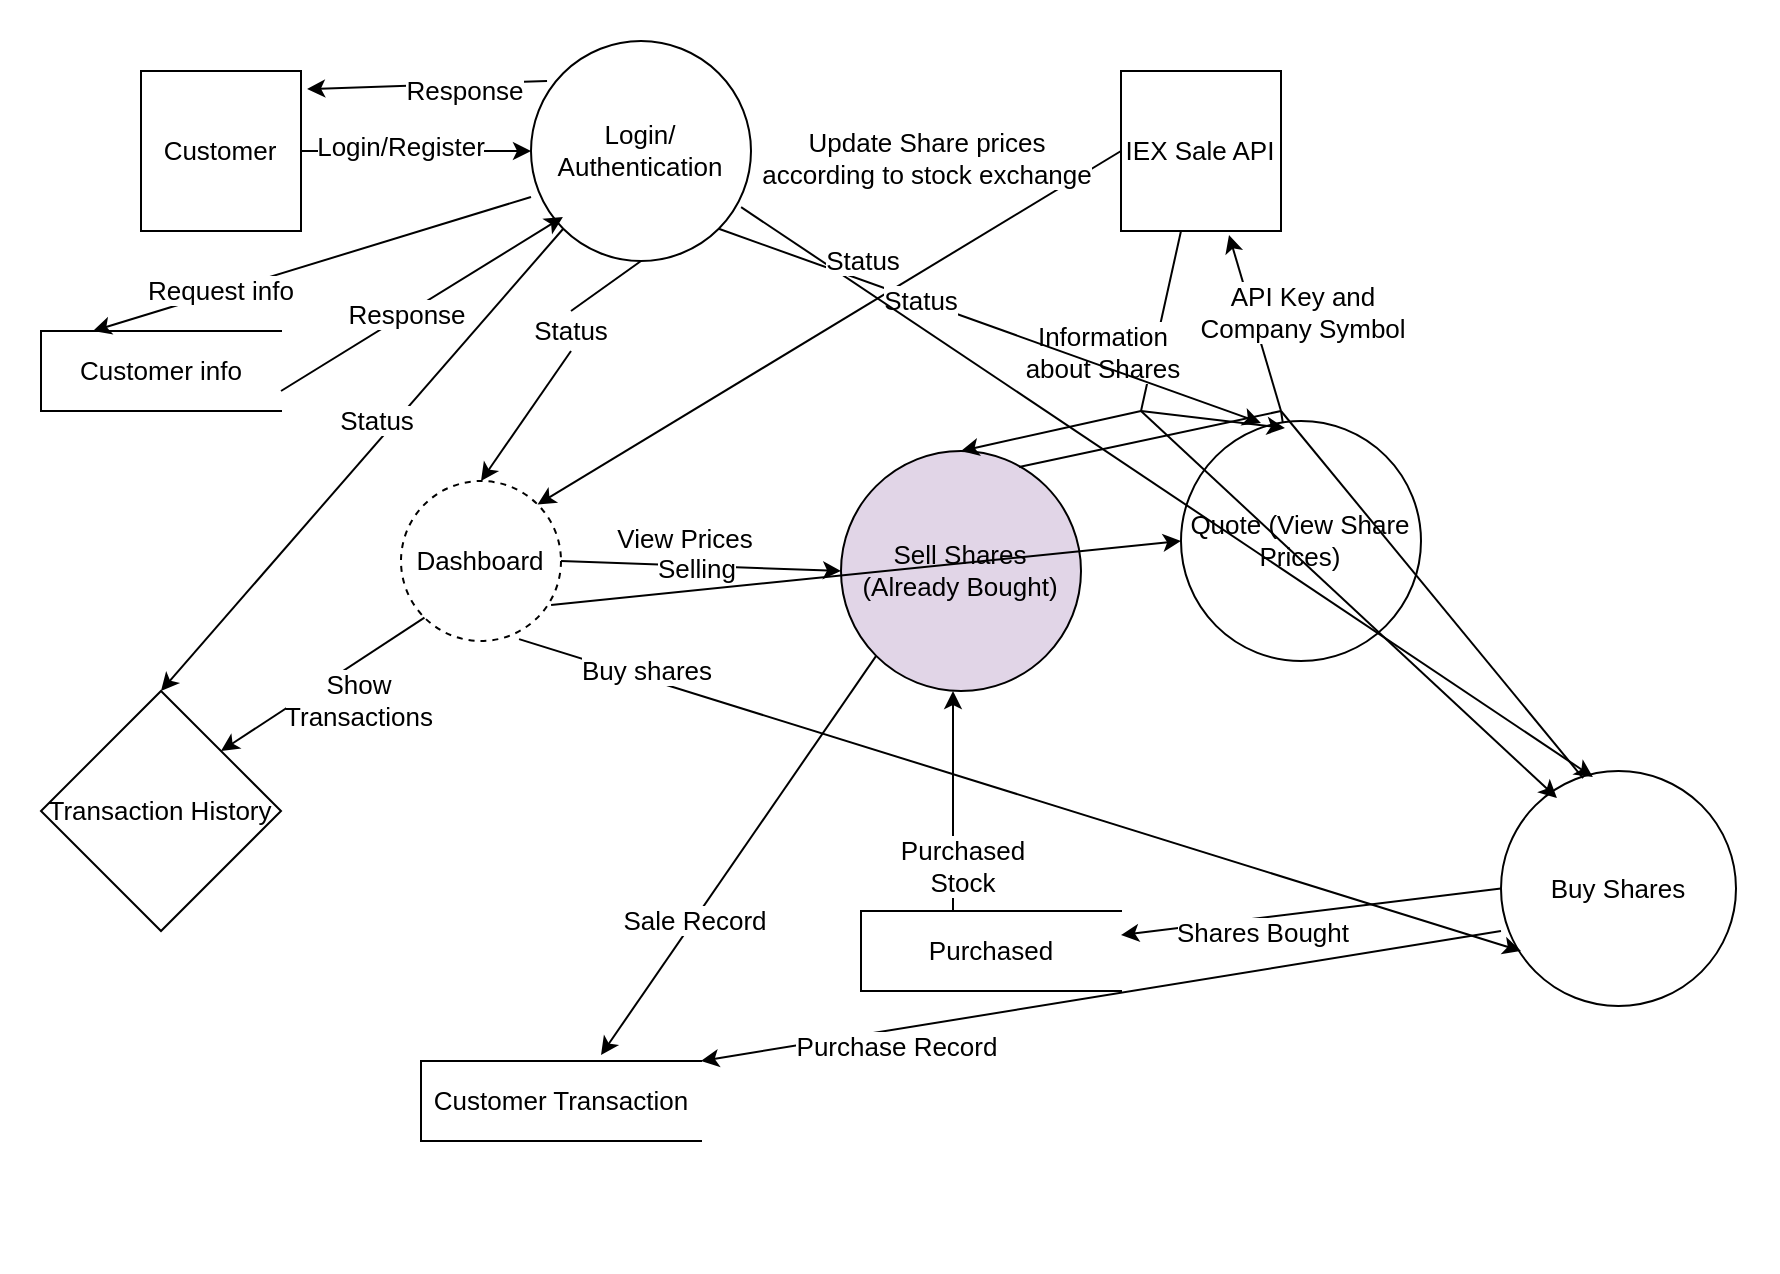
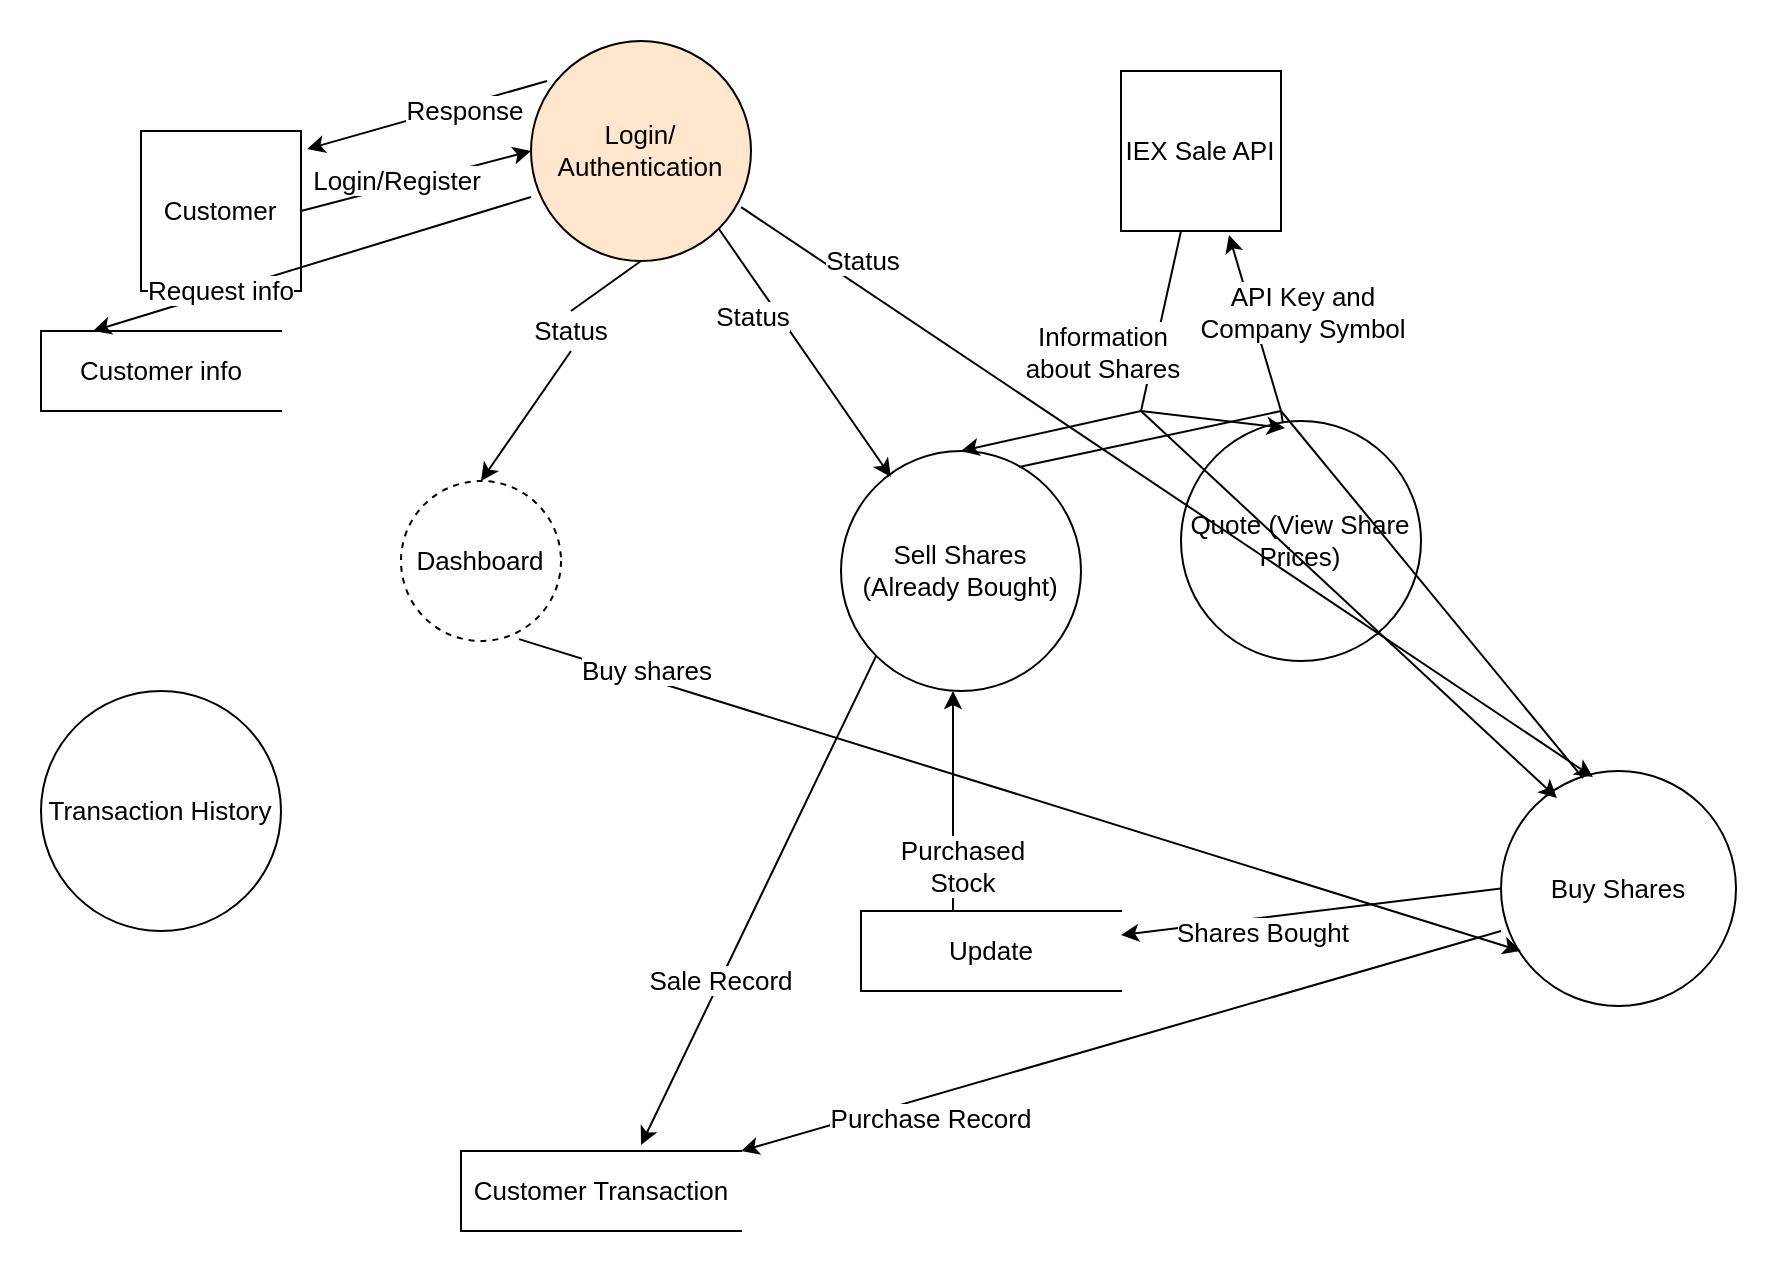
(221, 151) -> (221, 211)
(641, 151) -> (641, 151)
(350, 348) -> none
(1068, 354) -> none
none -> (829, 388)
(718, 395) -> none
(286, 548) -> none
(694, 566) -> none
(961, 571) -> (961, 571)
(860, 574) -> none
(376, 649) -> none
(161, 811) -> (161, 811)
(992, 951) -> (992, 951)
(561, 1101) -> (601, 1191)
